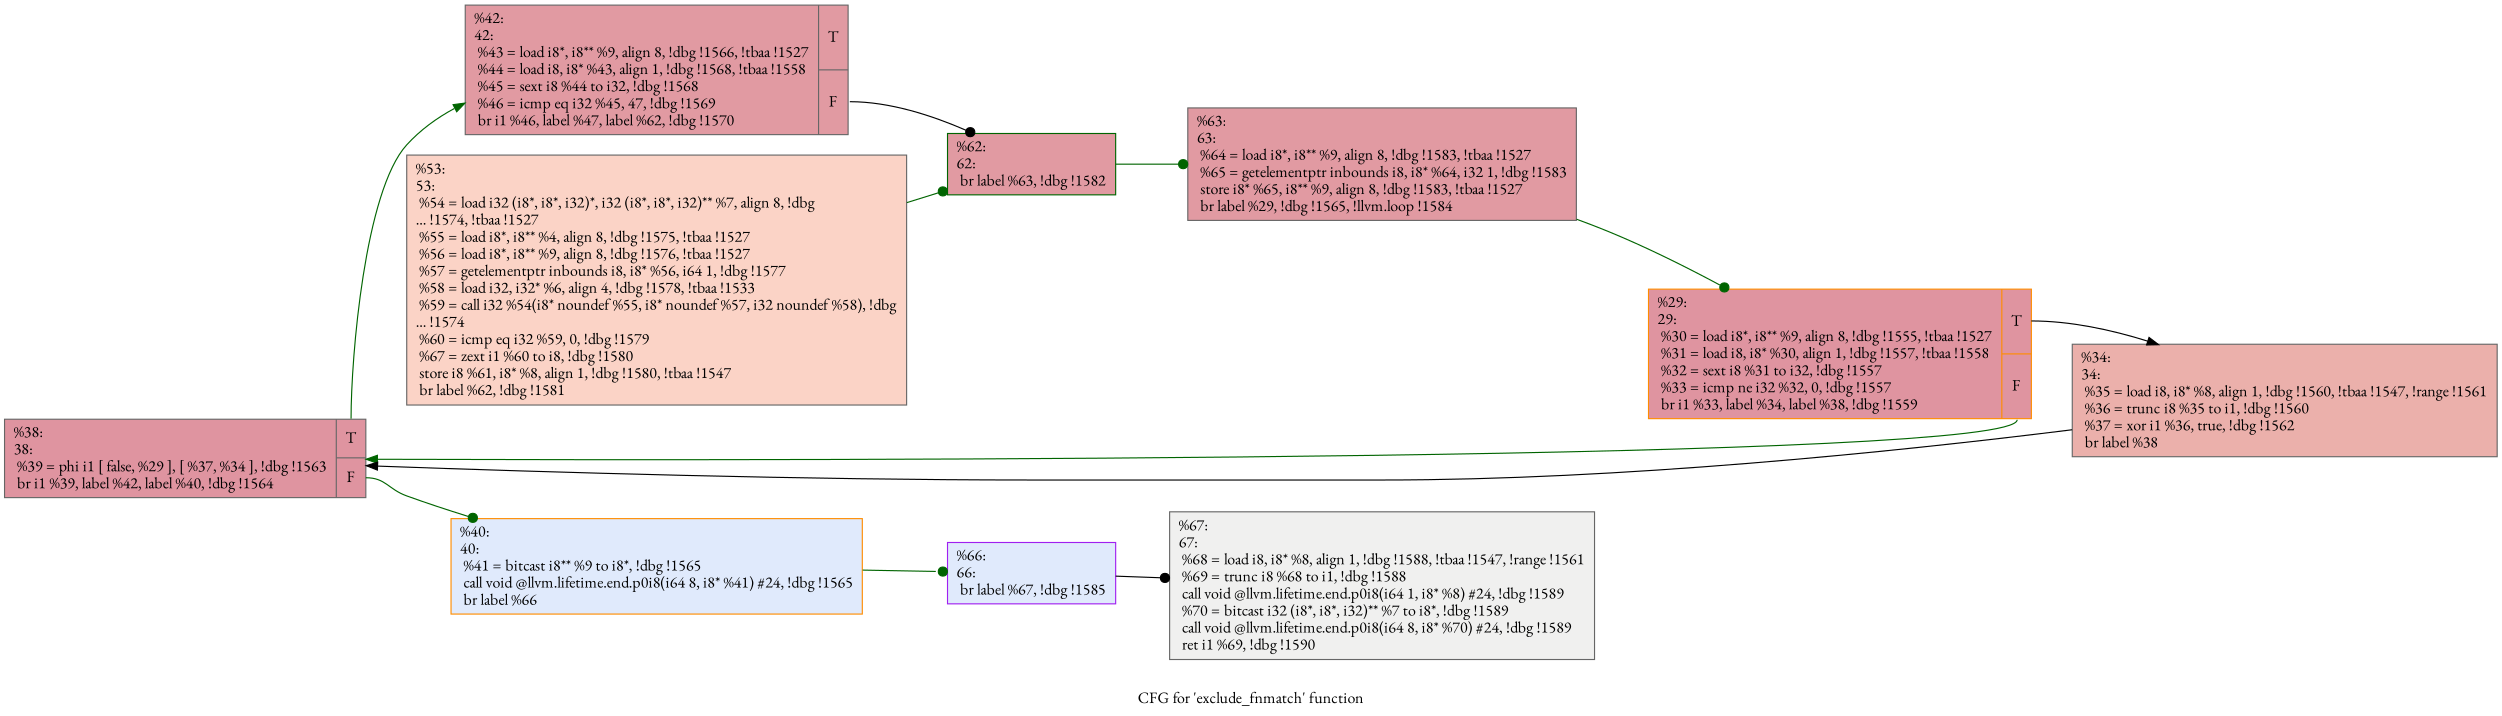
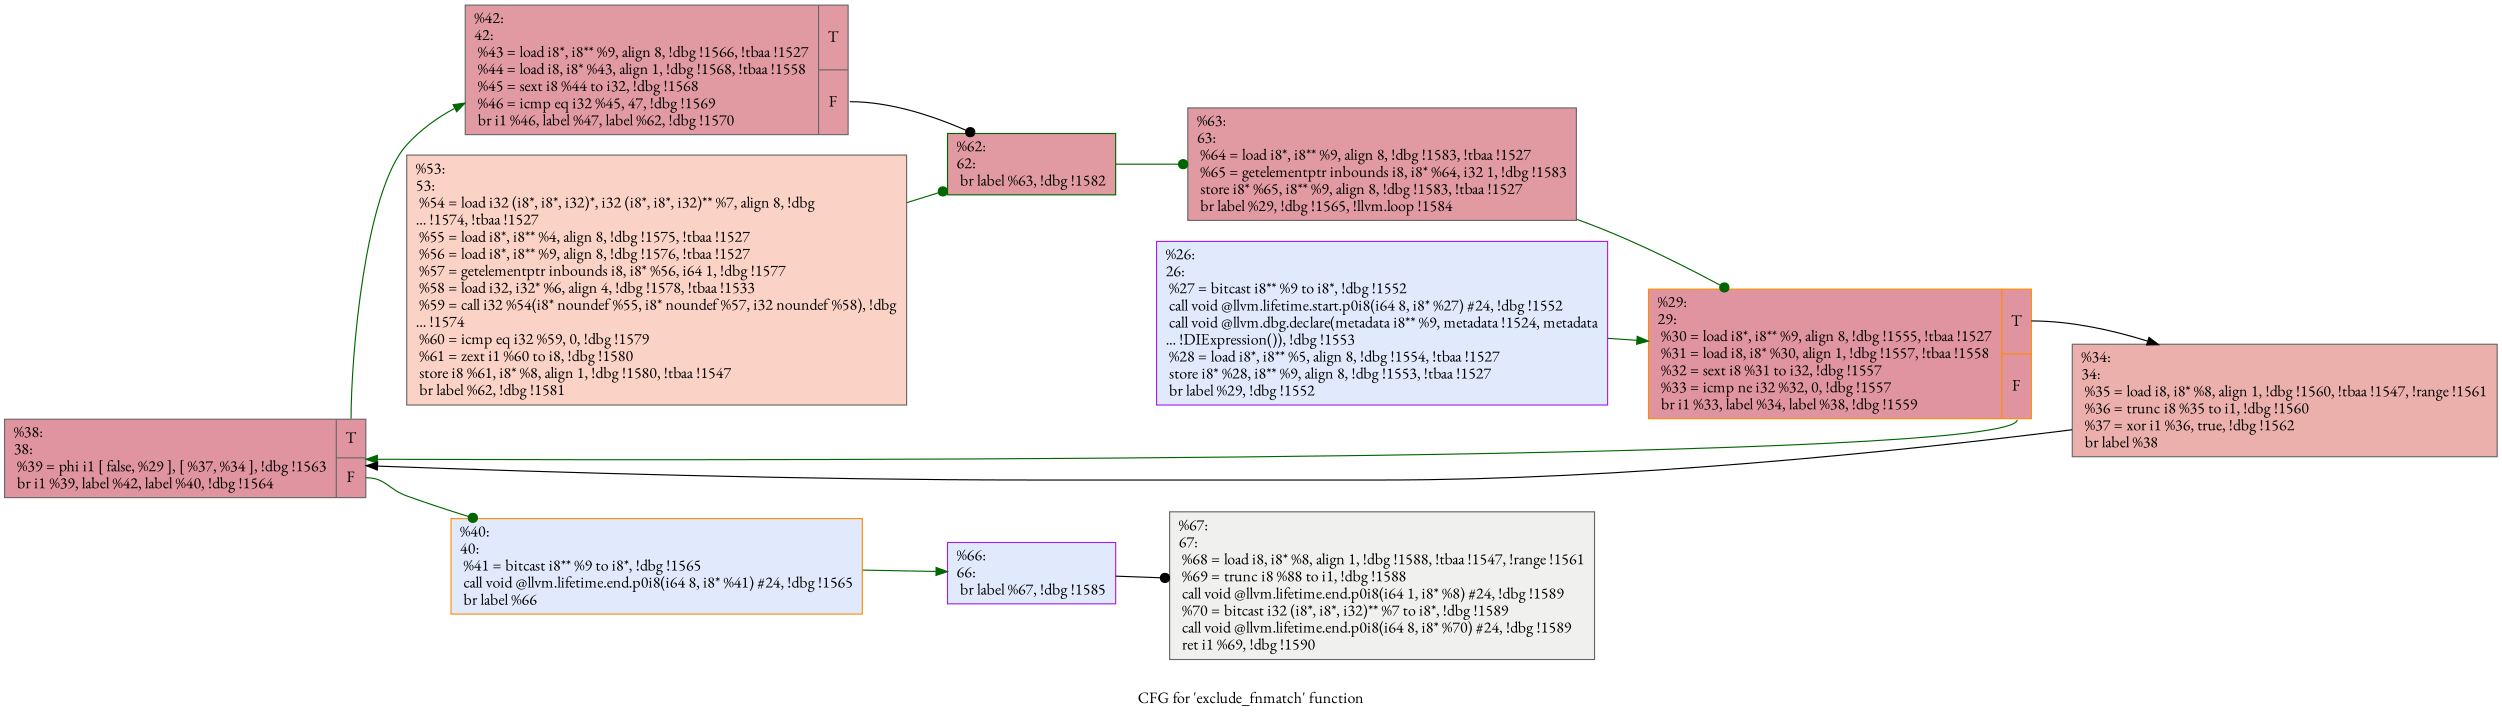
none -> (1382, 323)
(525, 356) -> (525, 356)
(899, 571) -> (899, 571)
(1293, 577) -> (1293, 577)
